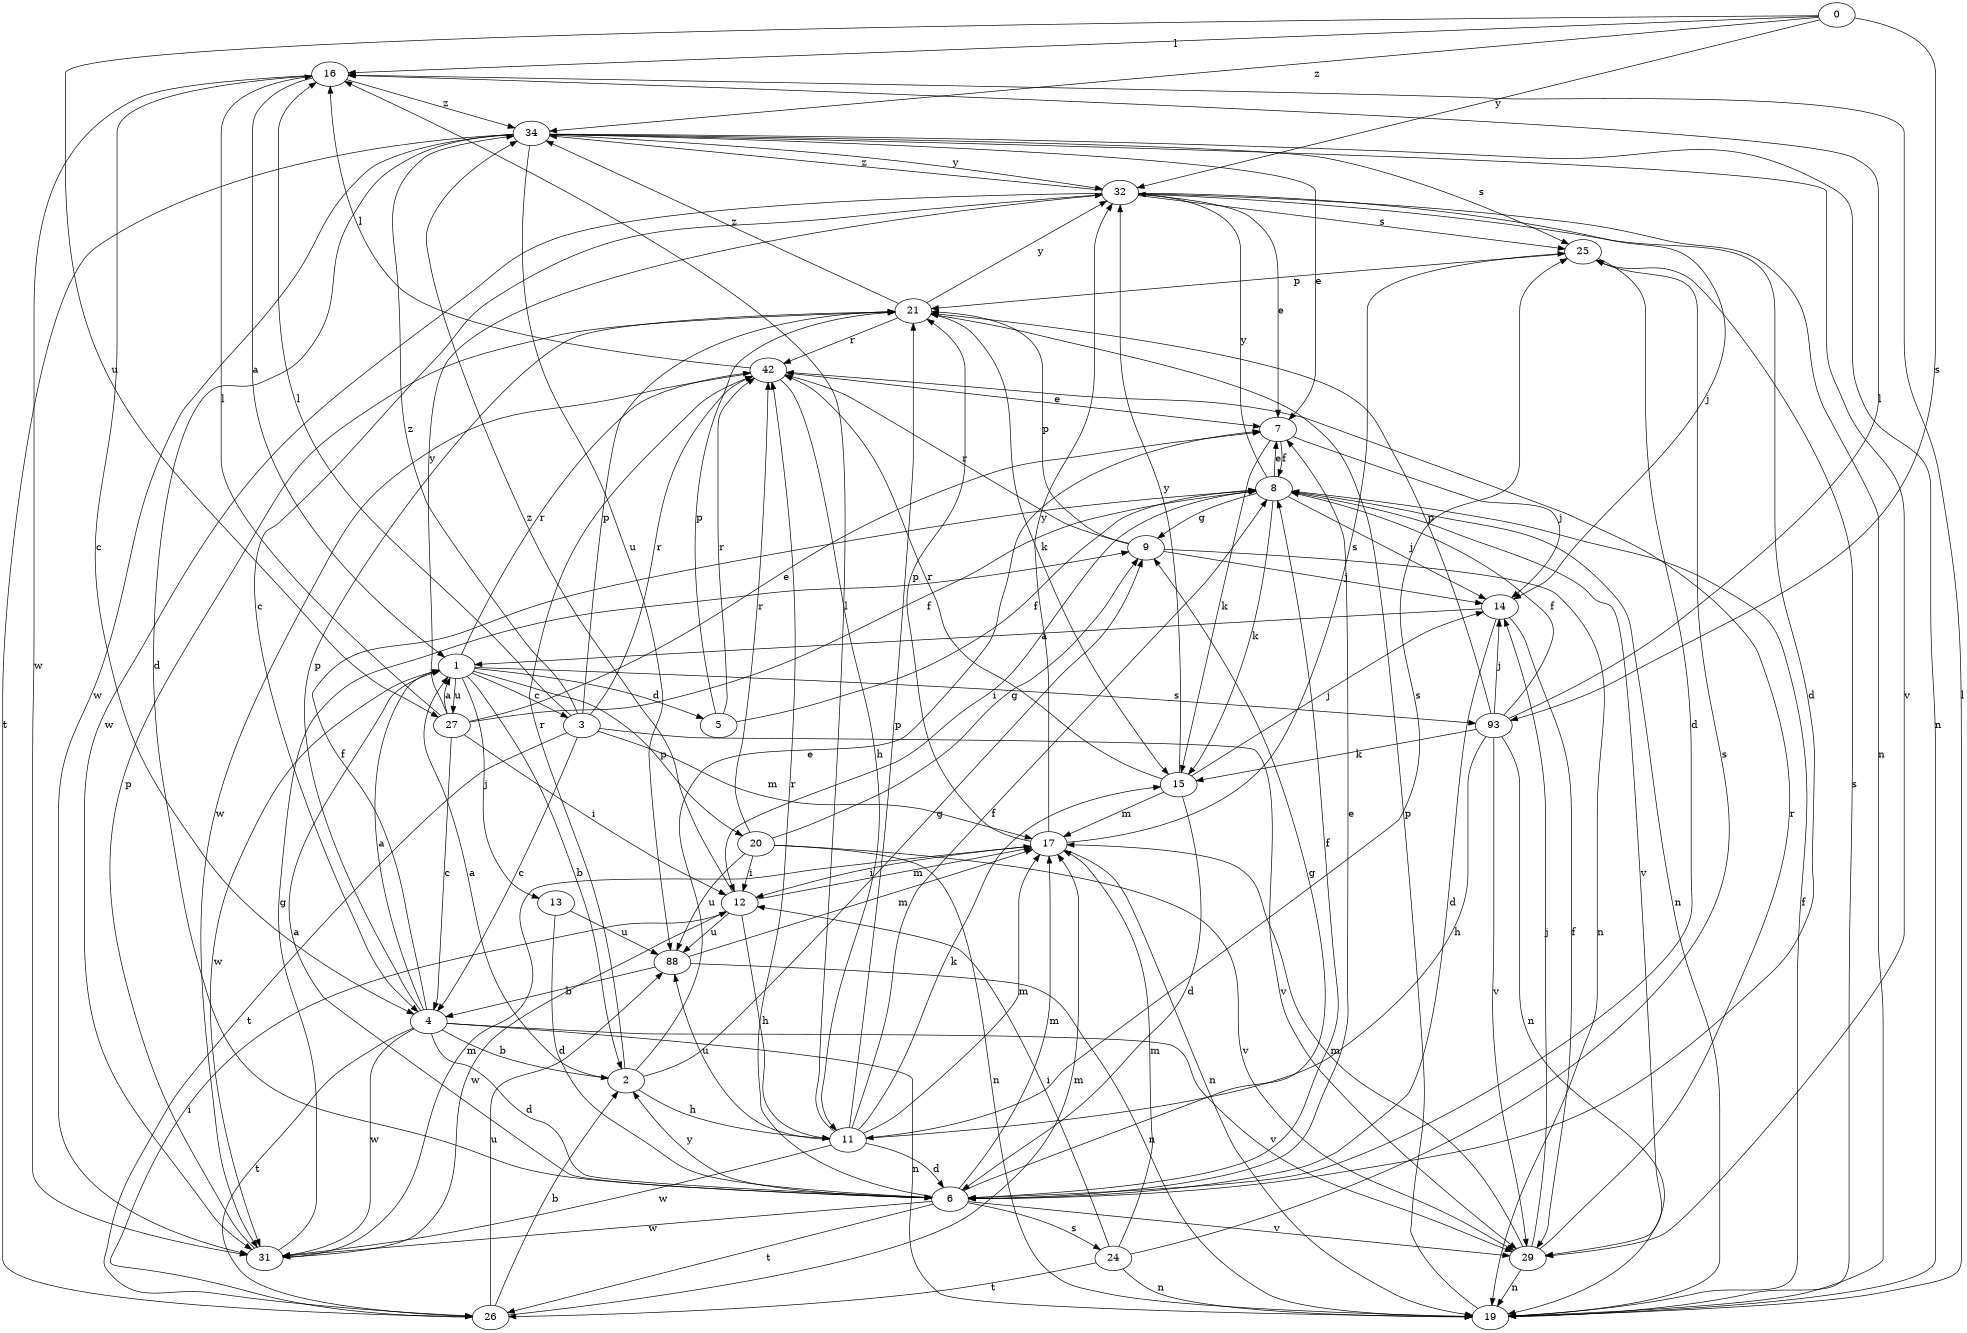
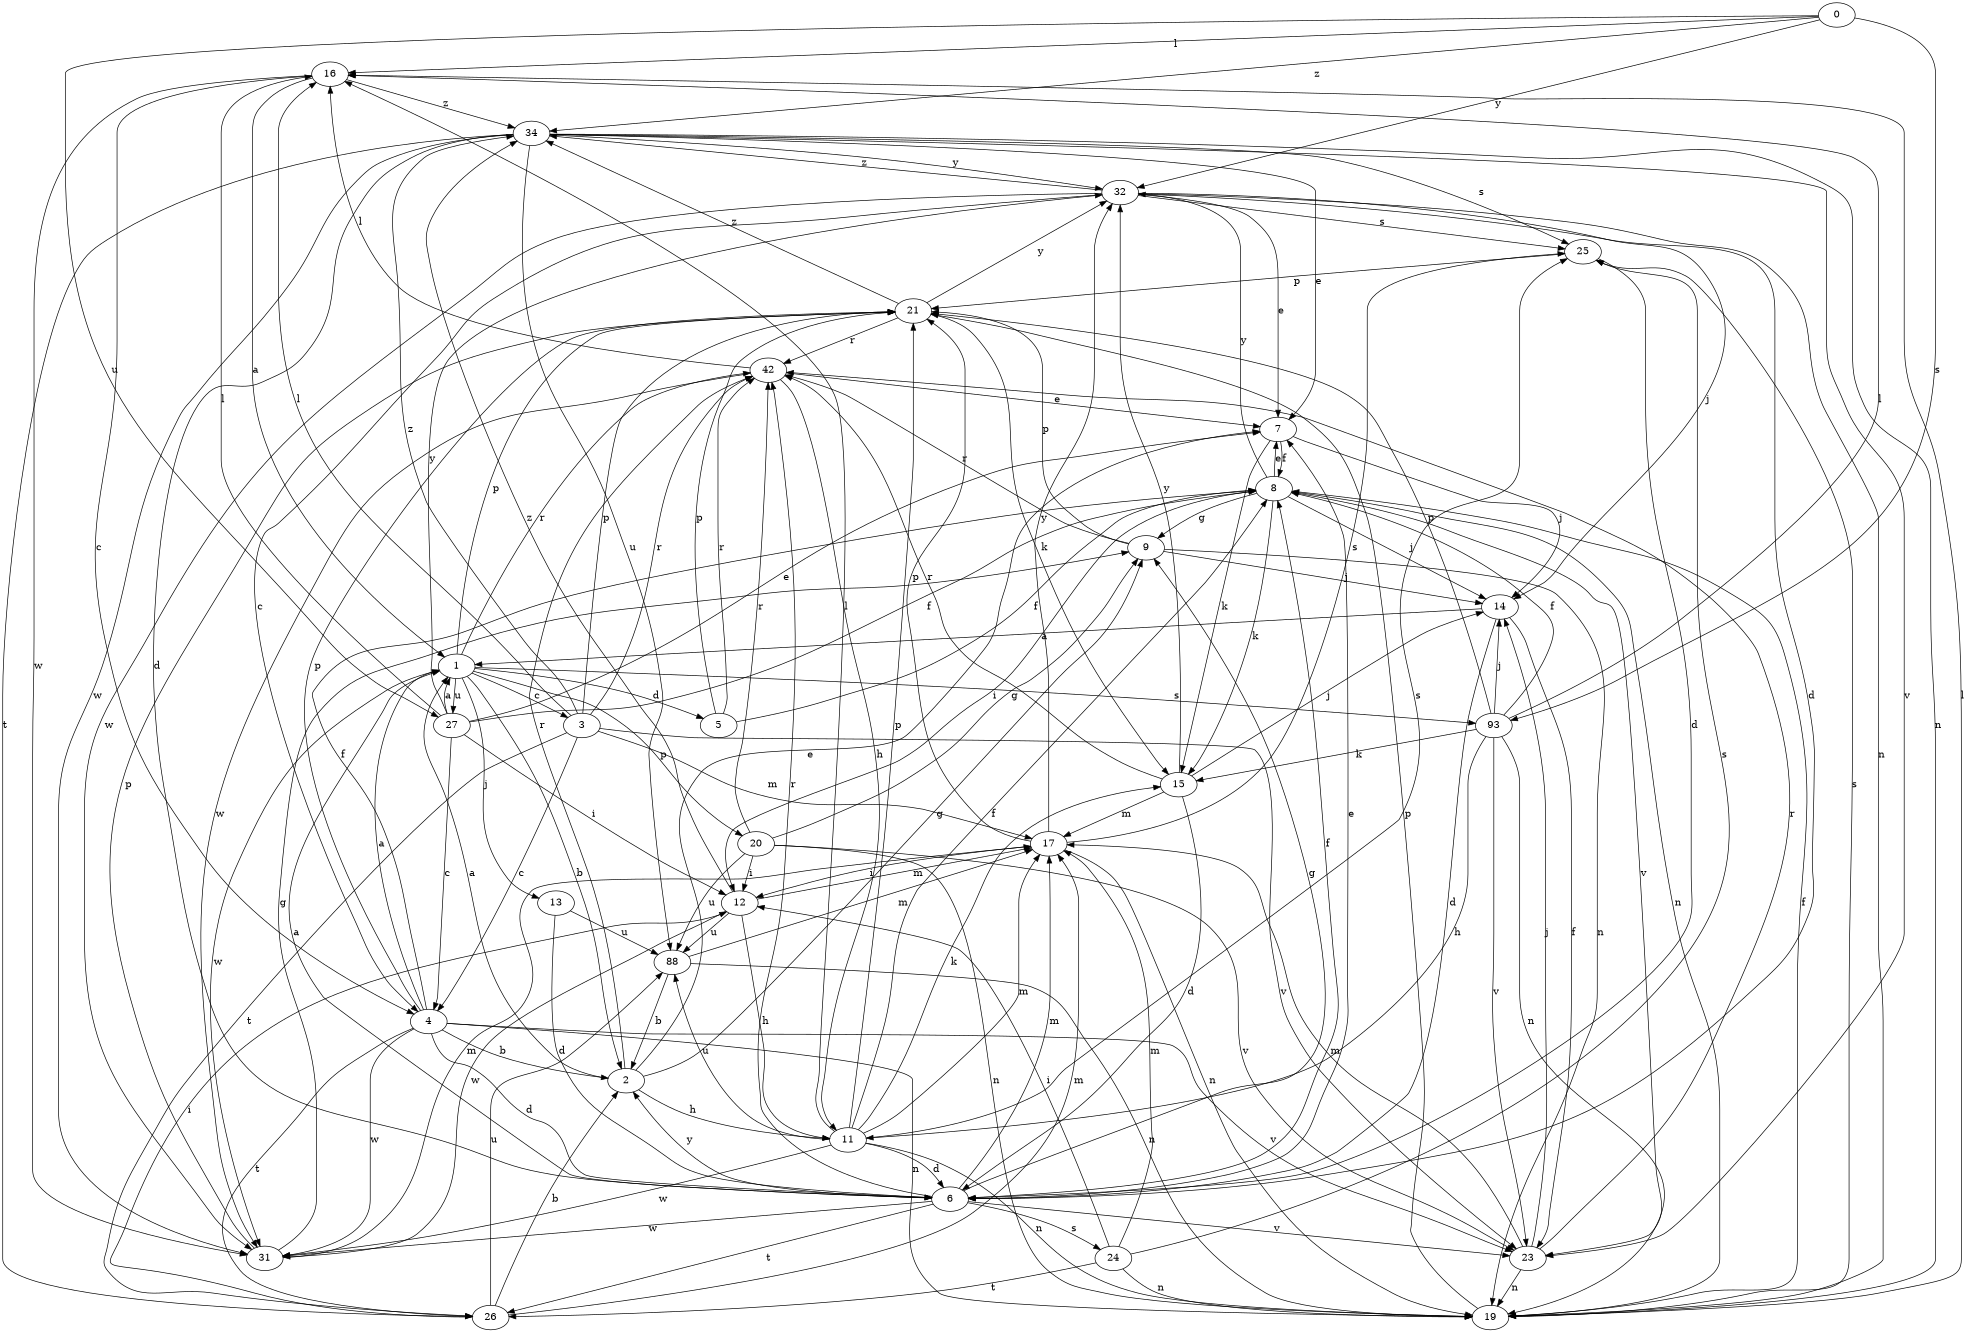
none -> (570, 356)
(559, 990) -> (651, 1018)
(1528, 1258) -> (1528, 1258)
none -> (1144, 1294)
